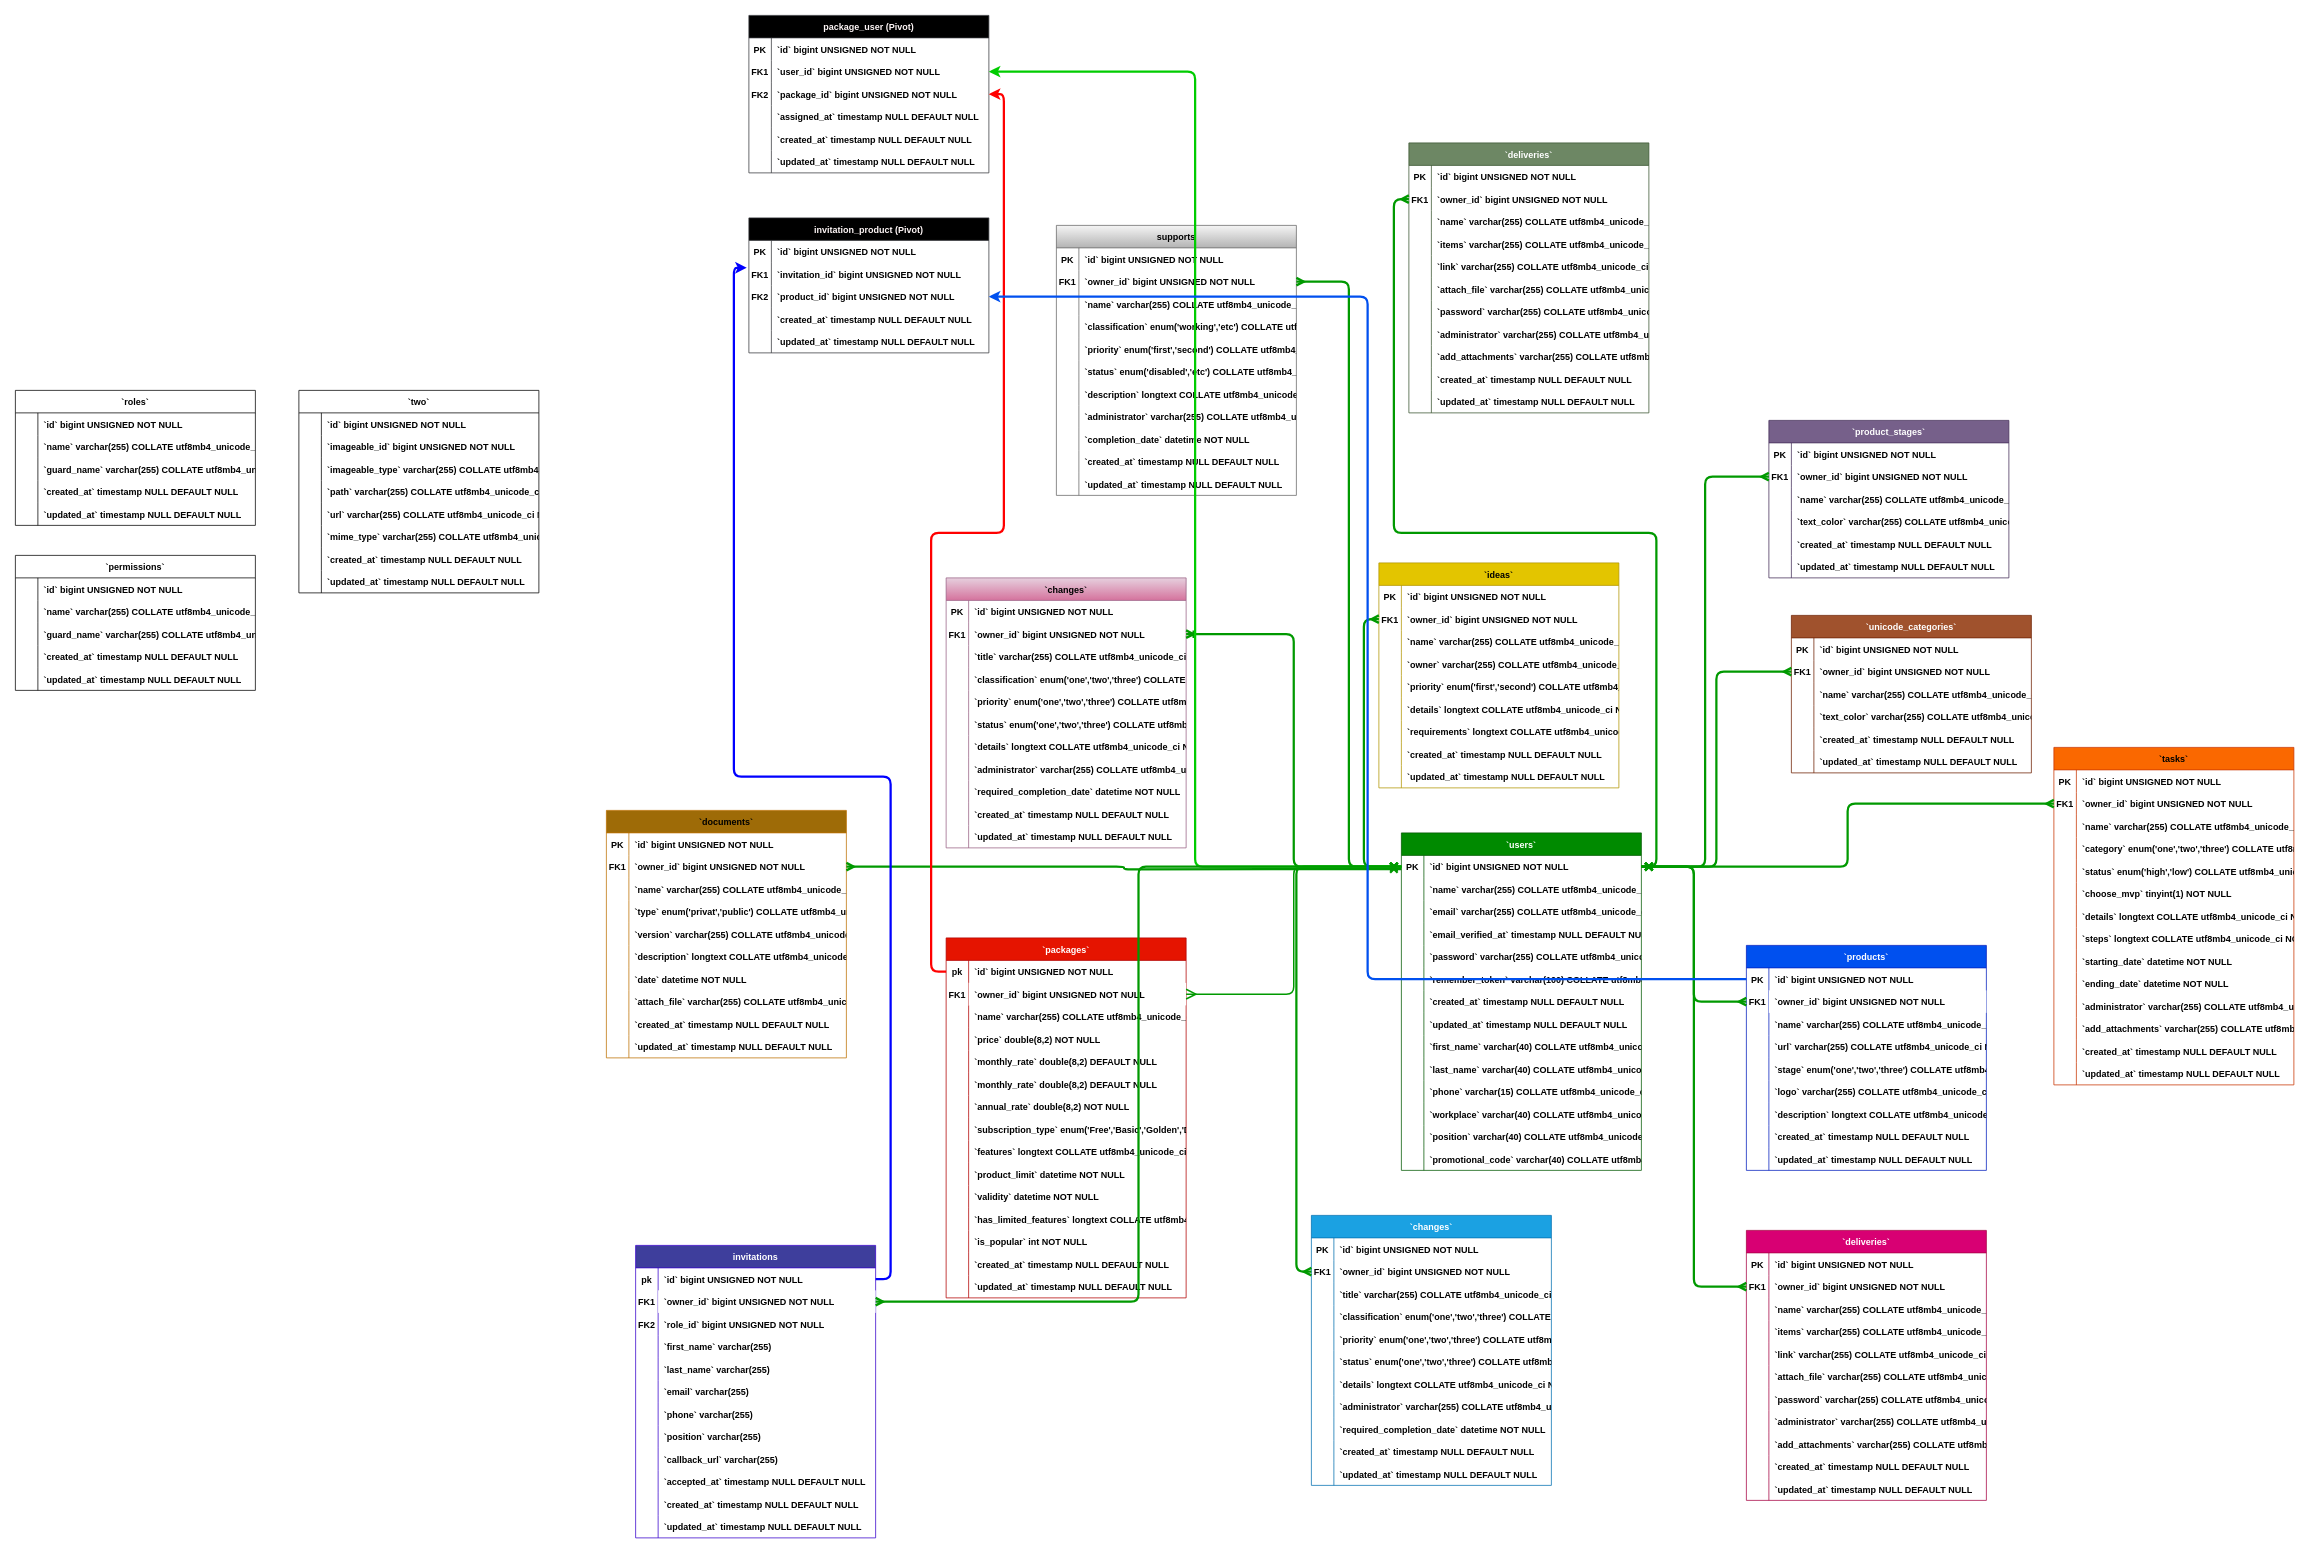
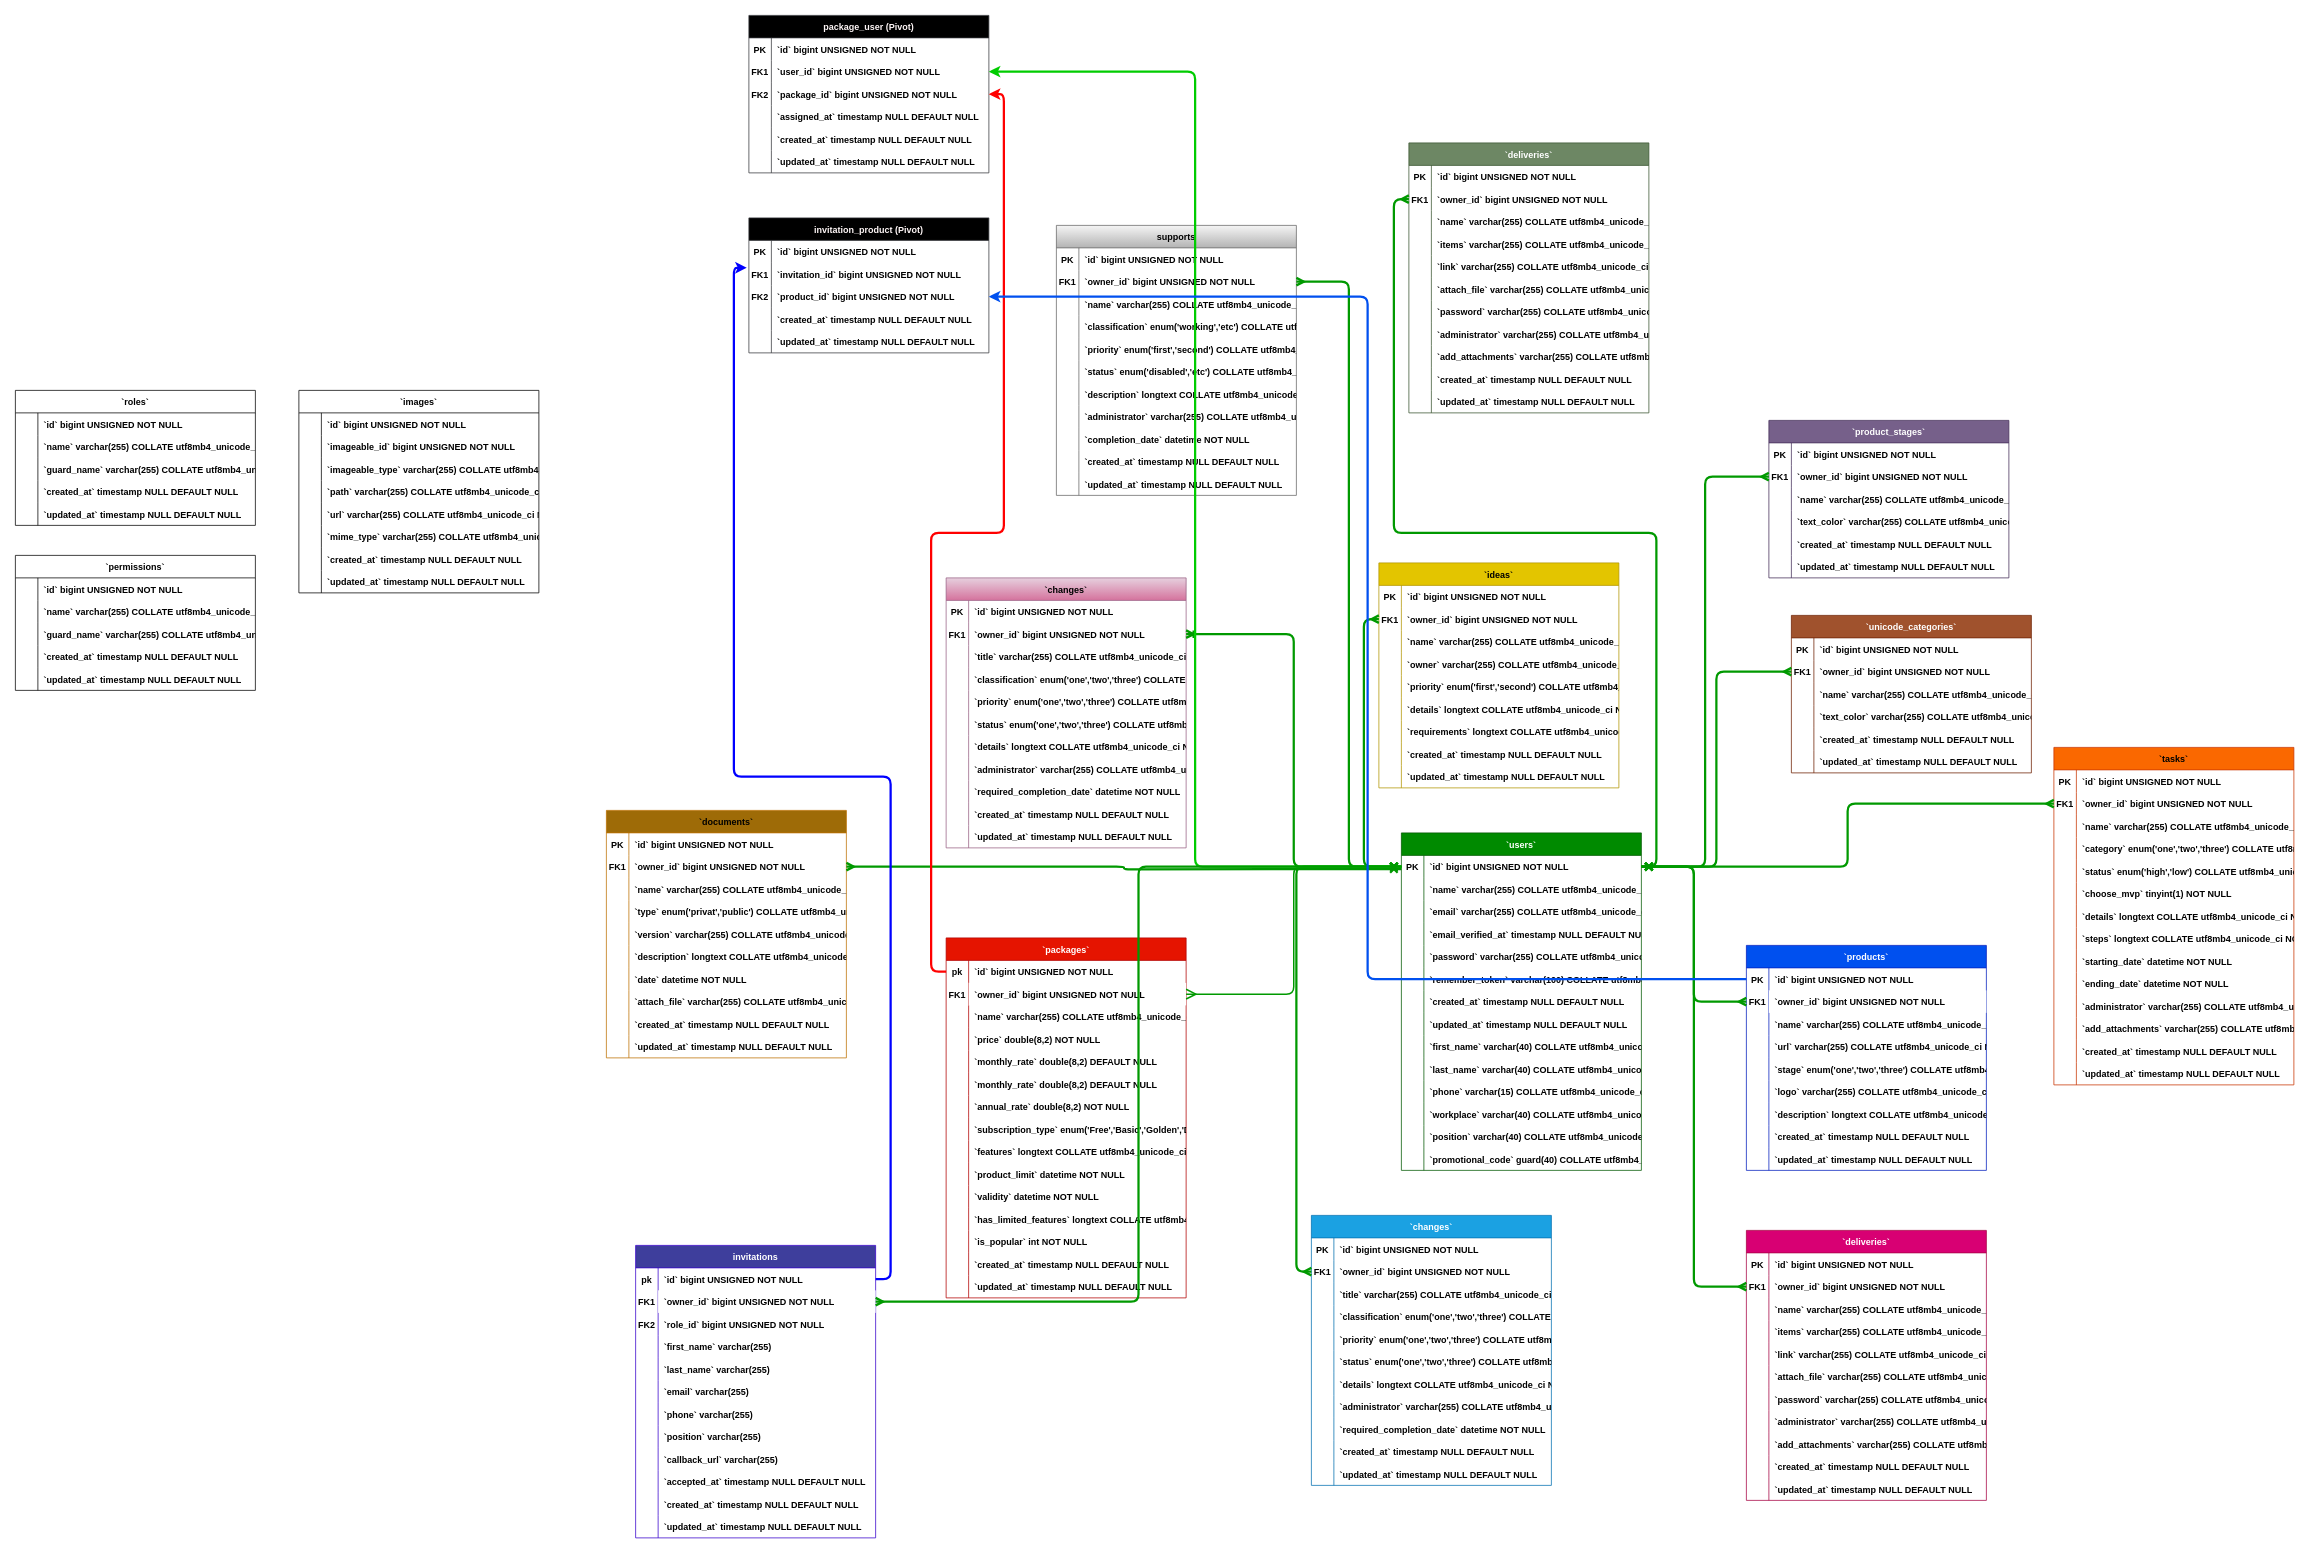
(419, 402) -> (419, 402)
(1595, 1160) -> (1590, 1160)
